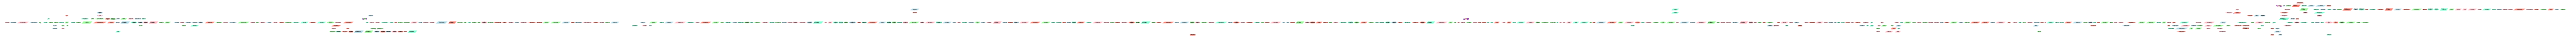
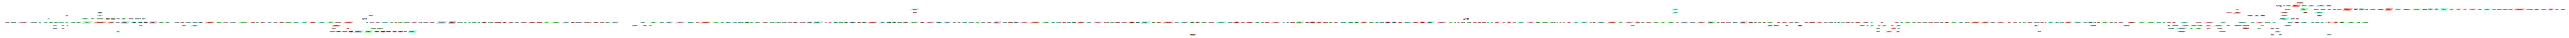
(1388, 22) -> (1388, 22)
(1514, 22) -> (1514, 22)
